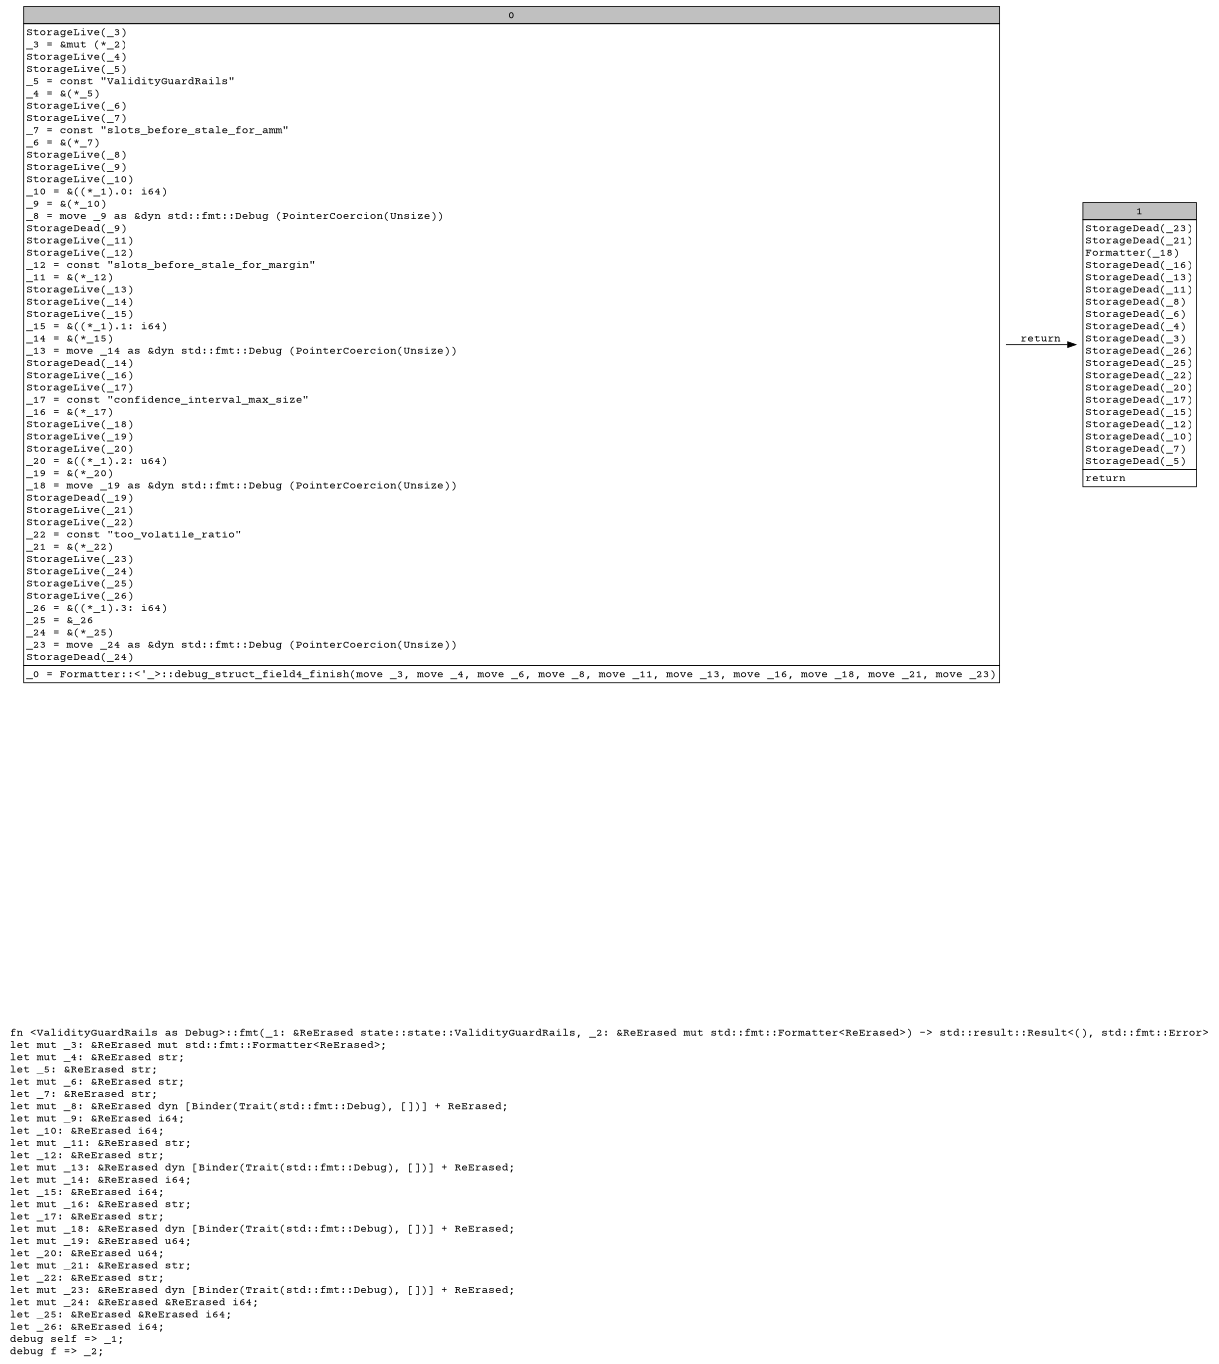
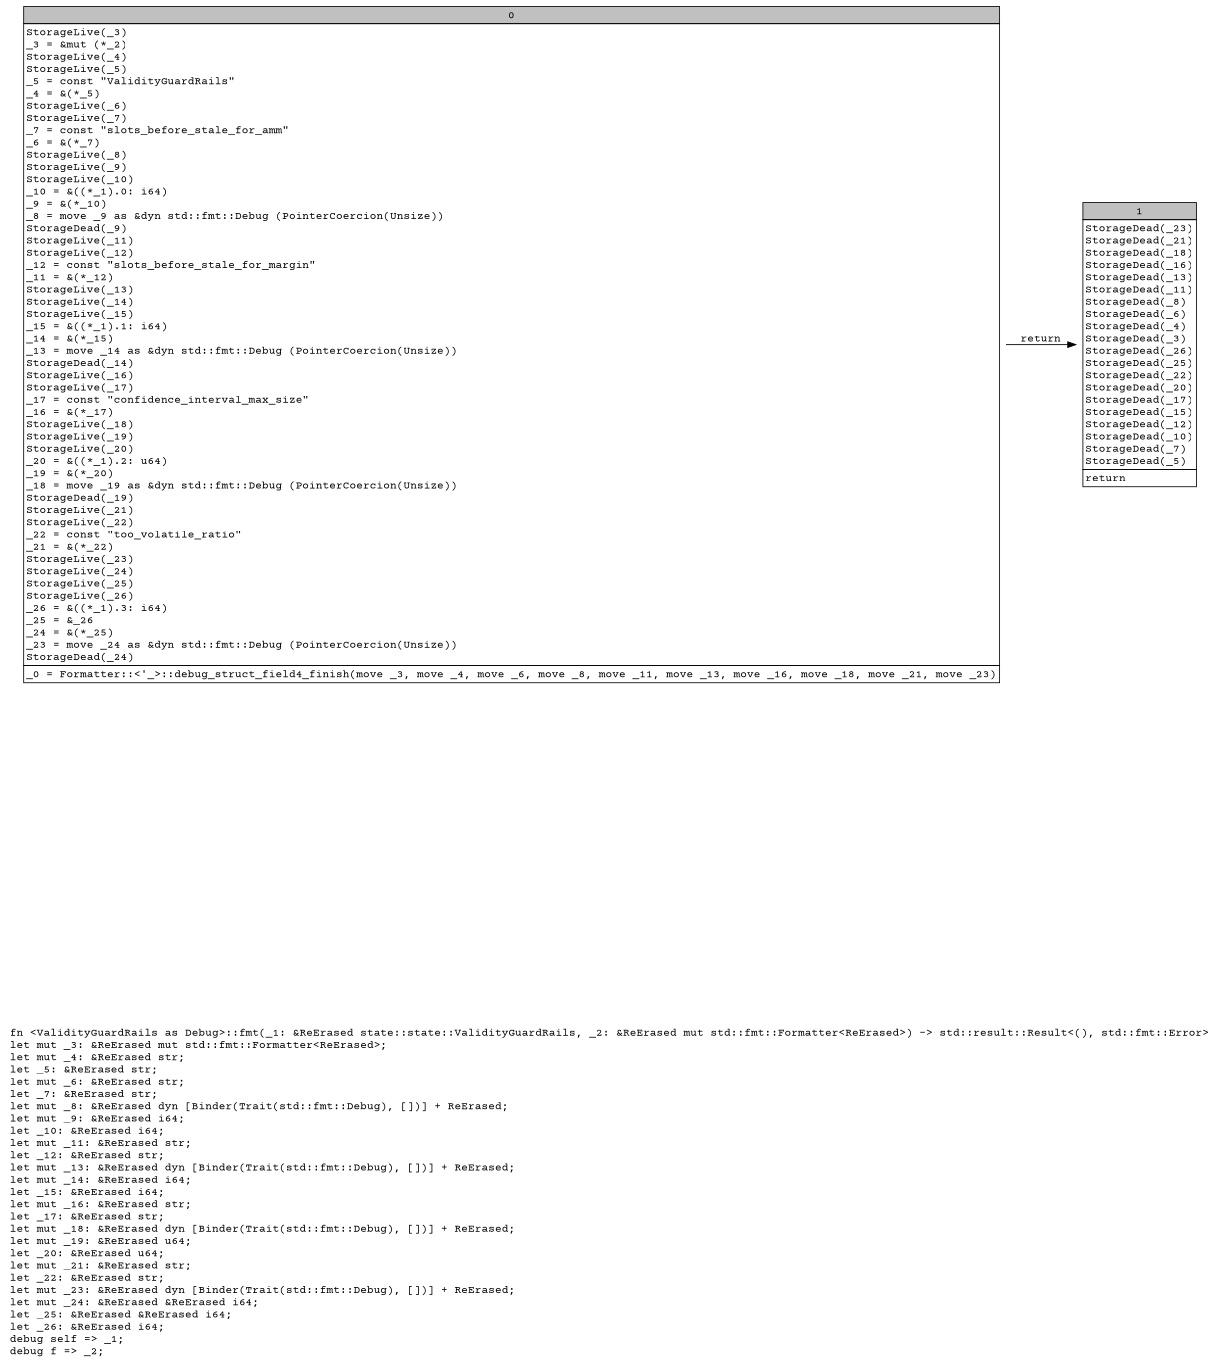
(1133, 252) -> (1140, 252)
